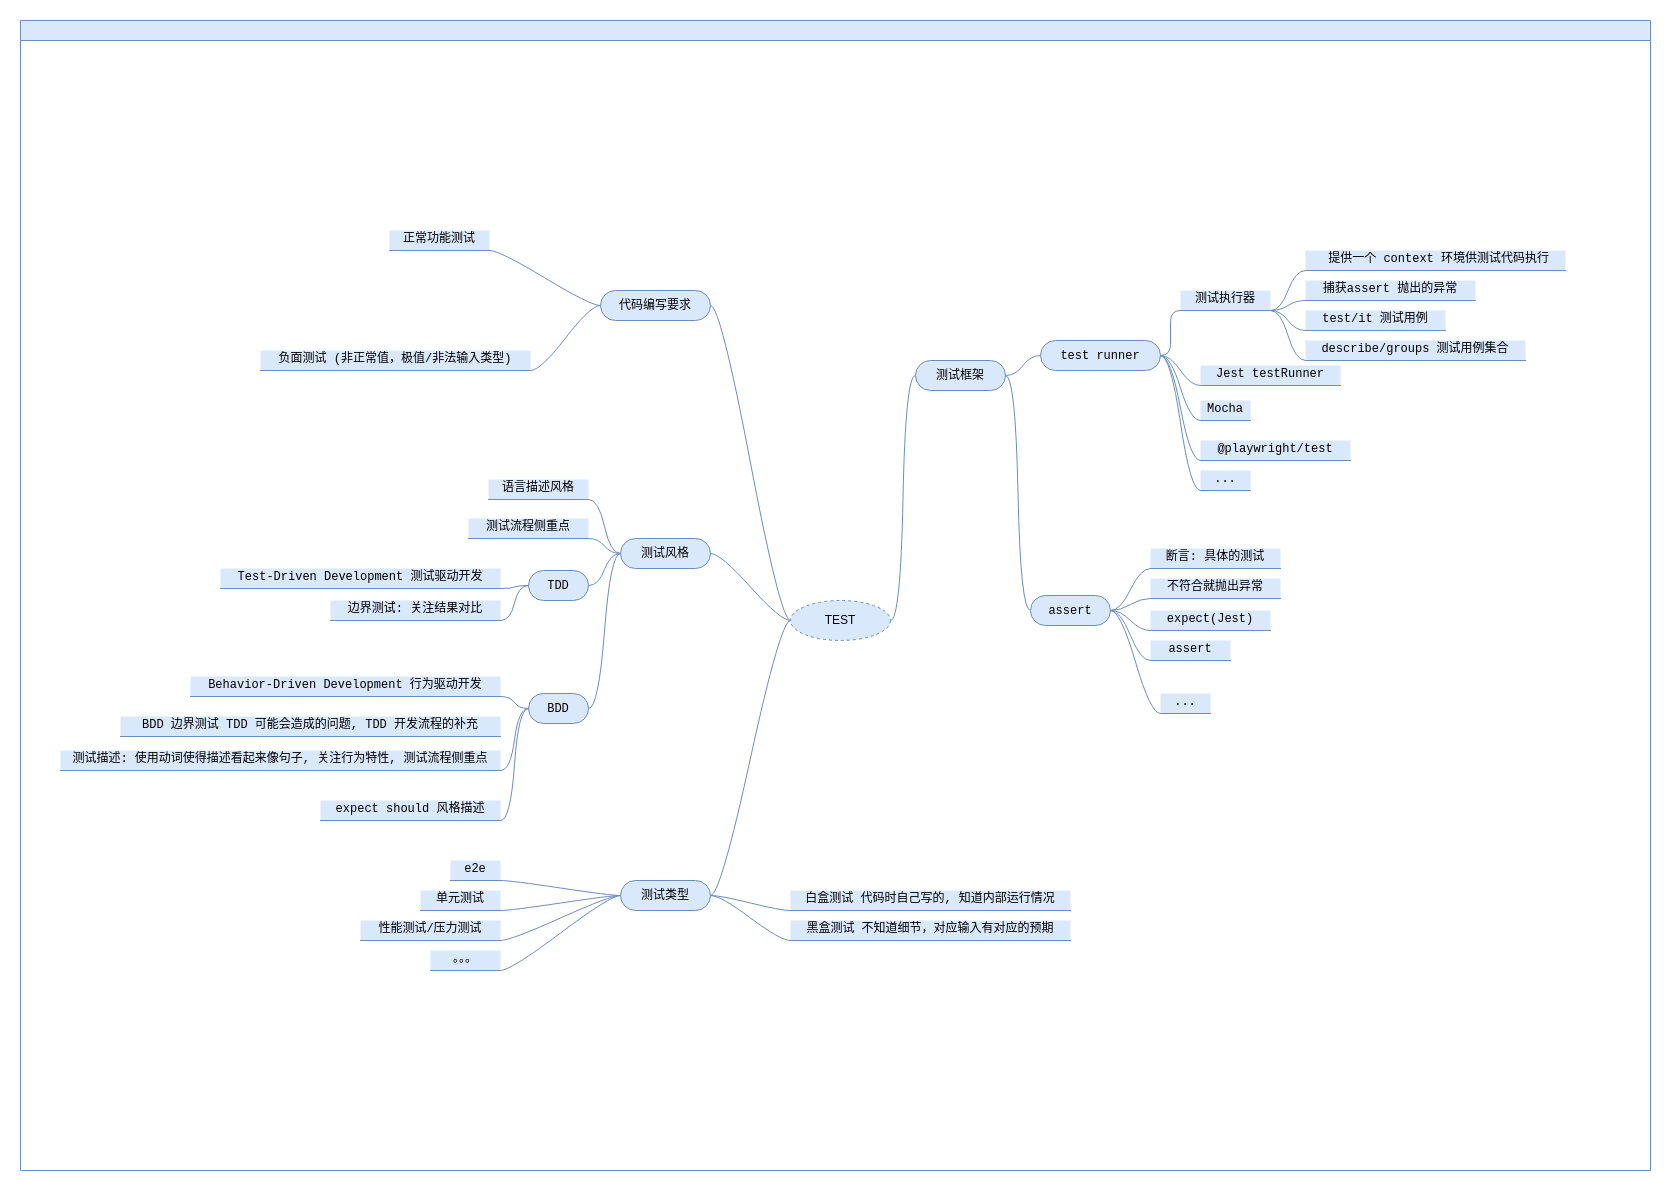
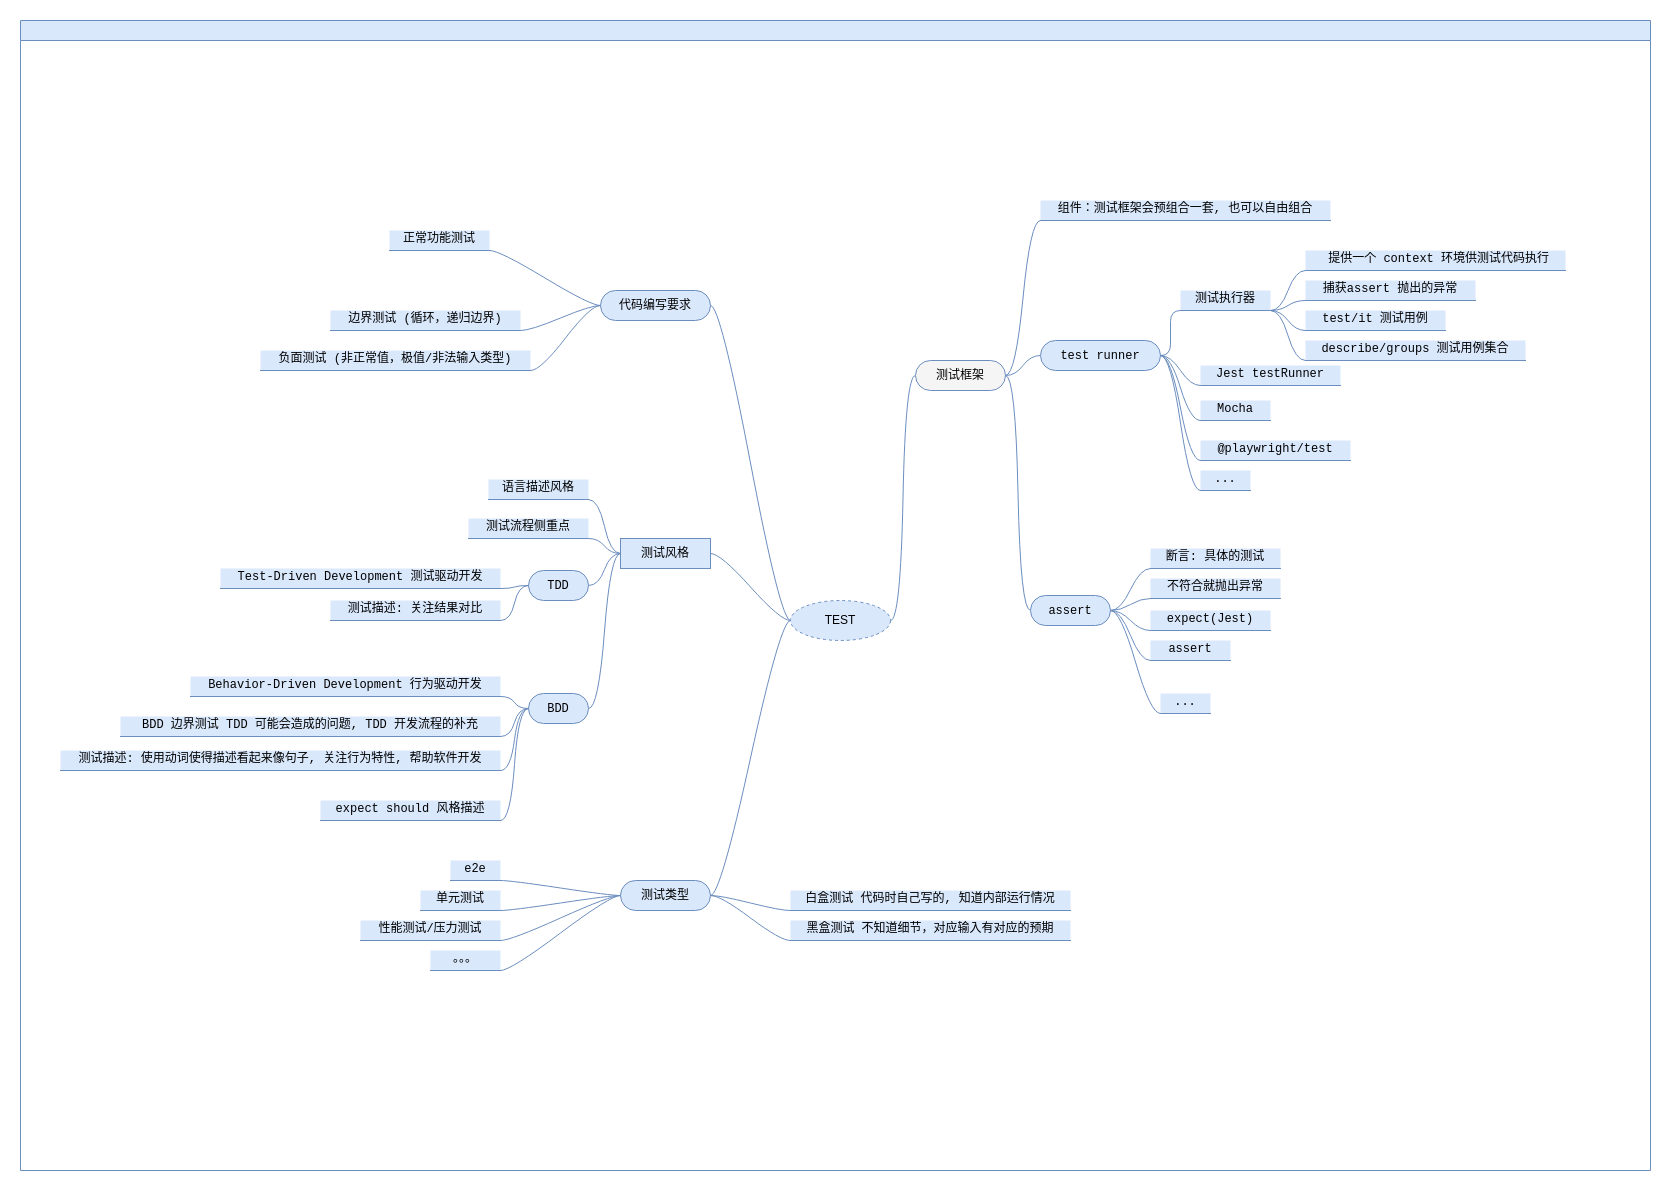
none -> (1186, 211)
none -> (1023, 297)
none -> (557, 320)
none -> (426, 321)
(961, 376) -> (961, 376)
(1226, 411) -> (1236, 411)
(666, 554) -> (666, 554)
(416, 610) -> (416, 610)
none -> (514, 725)
(281, 760) -> (281, 760)
